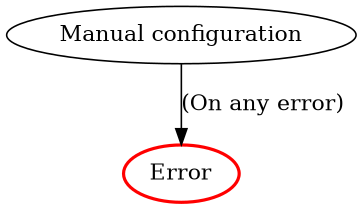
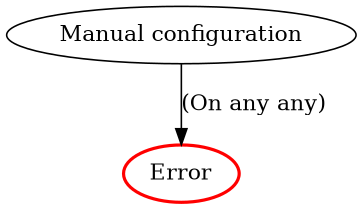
(263, 104) -> (254, 104)
